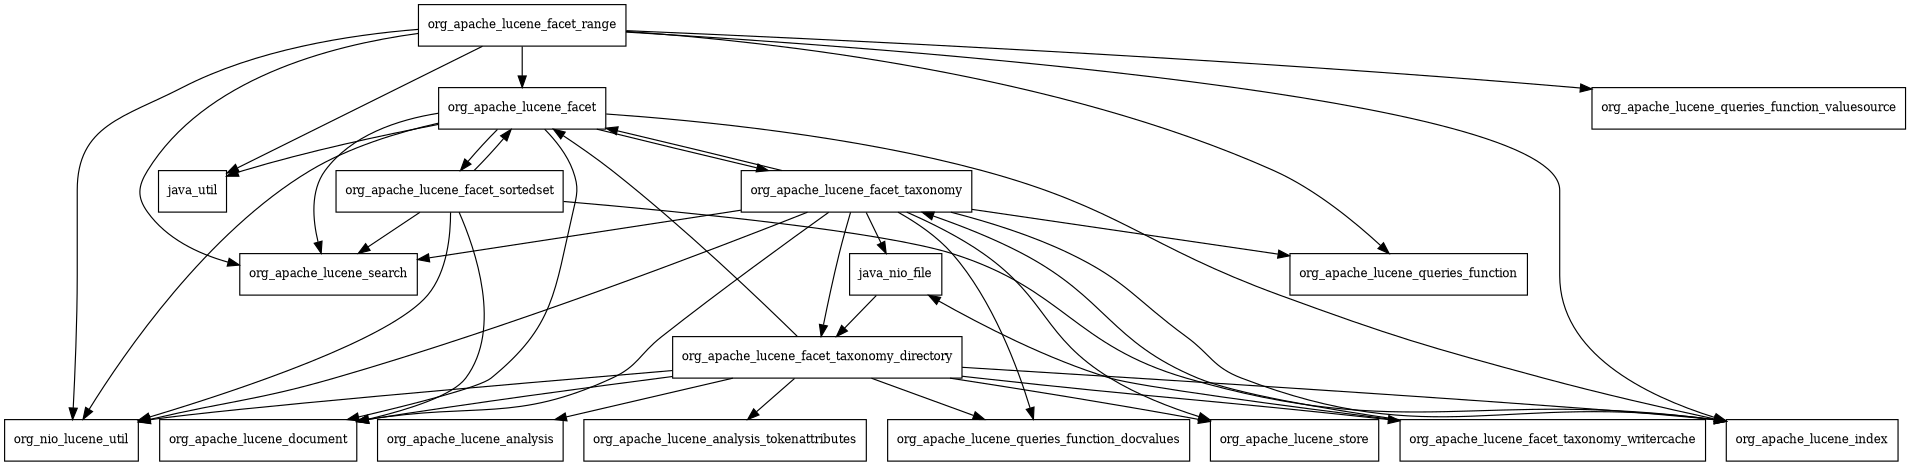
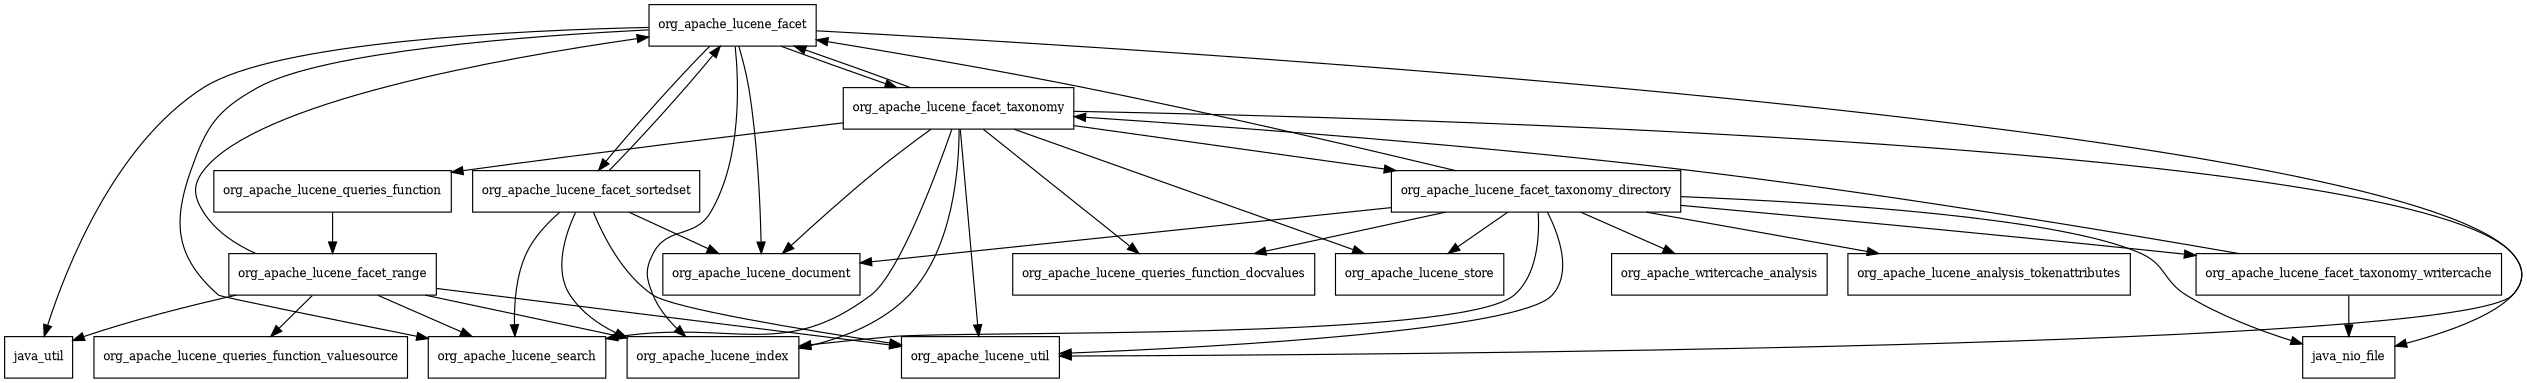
(1020, 88) -> (333, 227)
(860, 312) -> (2001, 221)
(71, 440) -> (980, 357)
(470, 440) -> (1719, 274)
